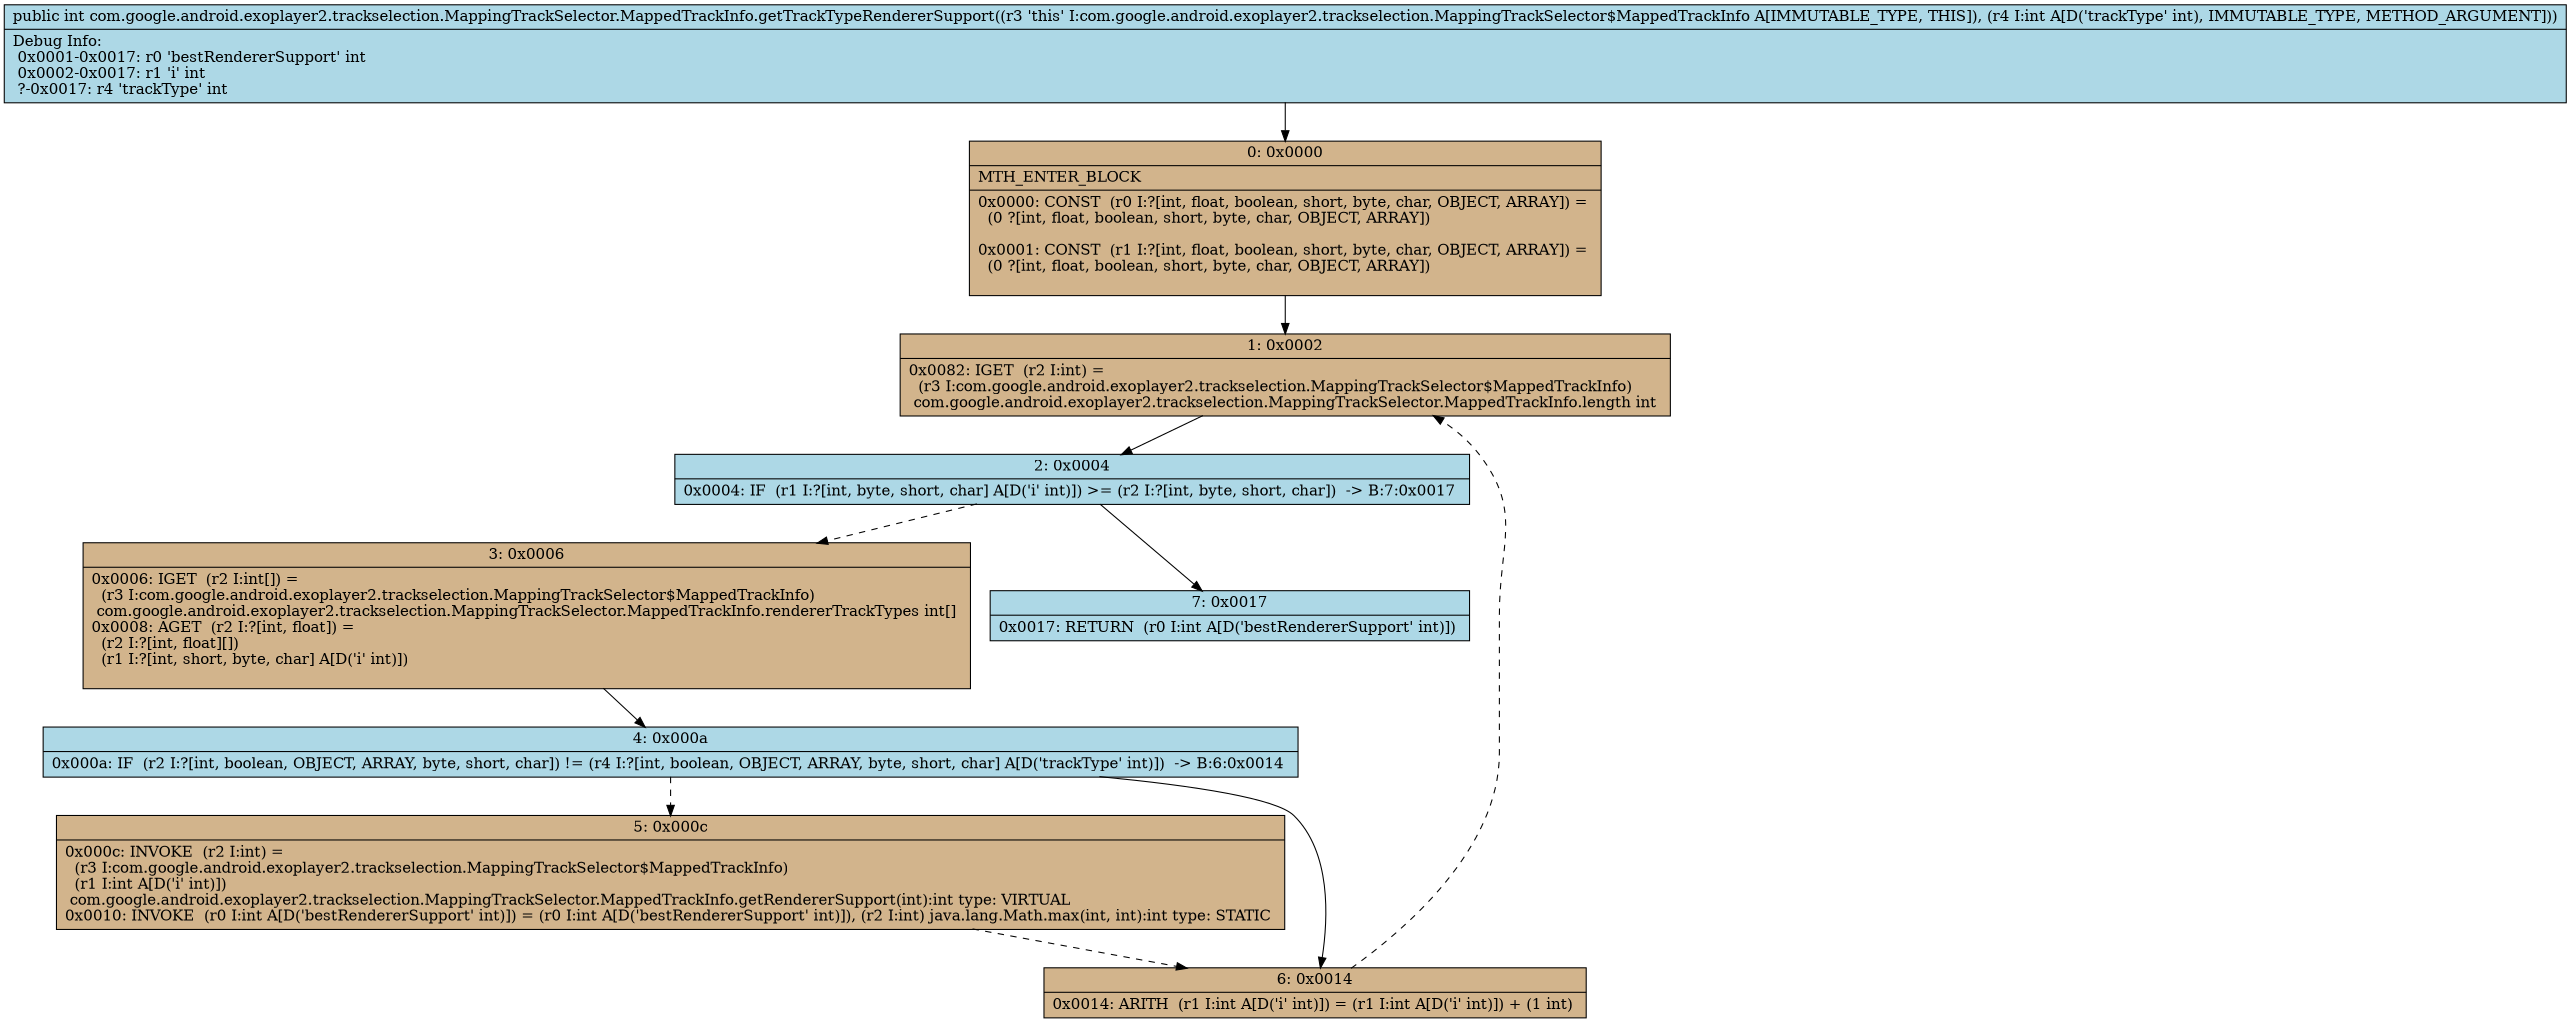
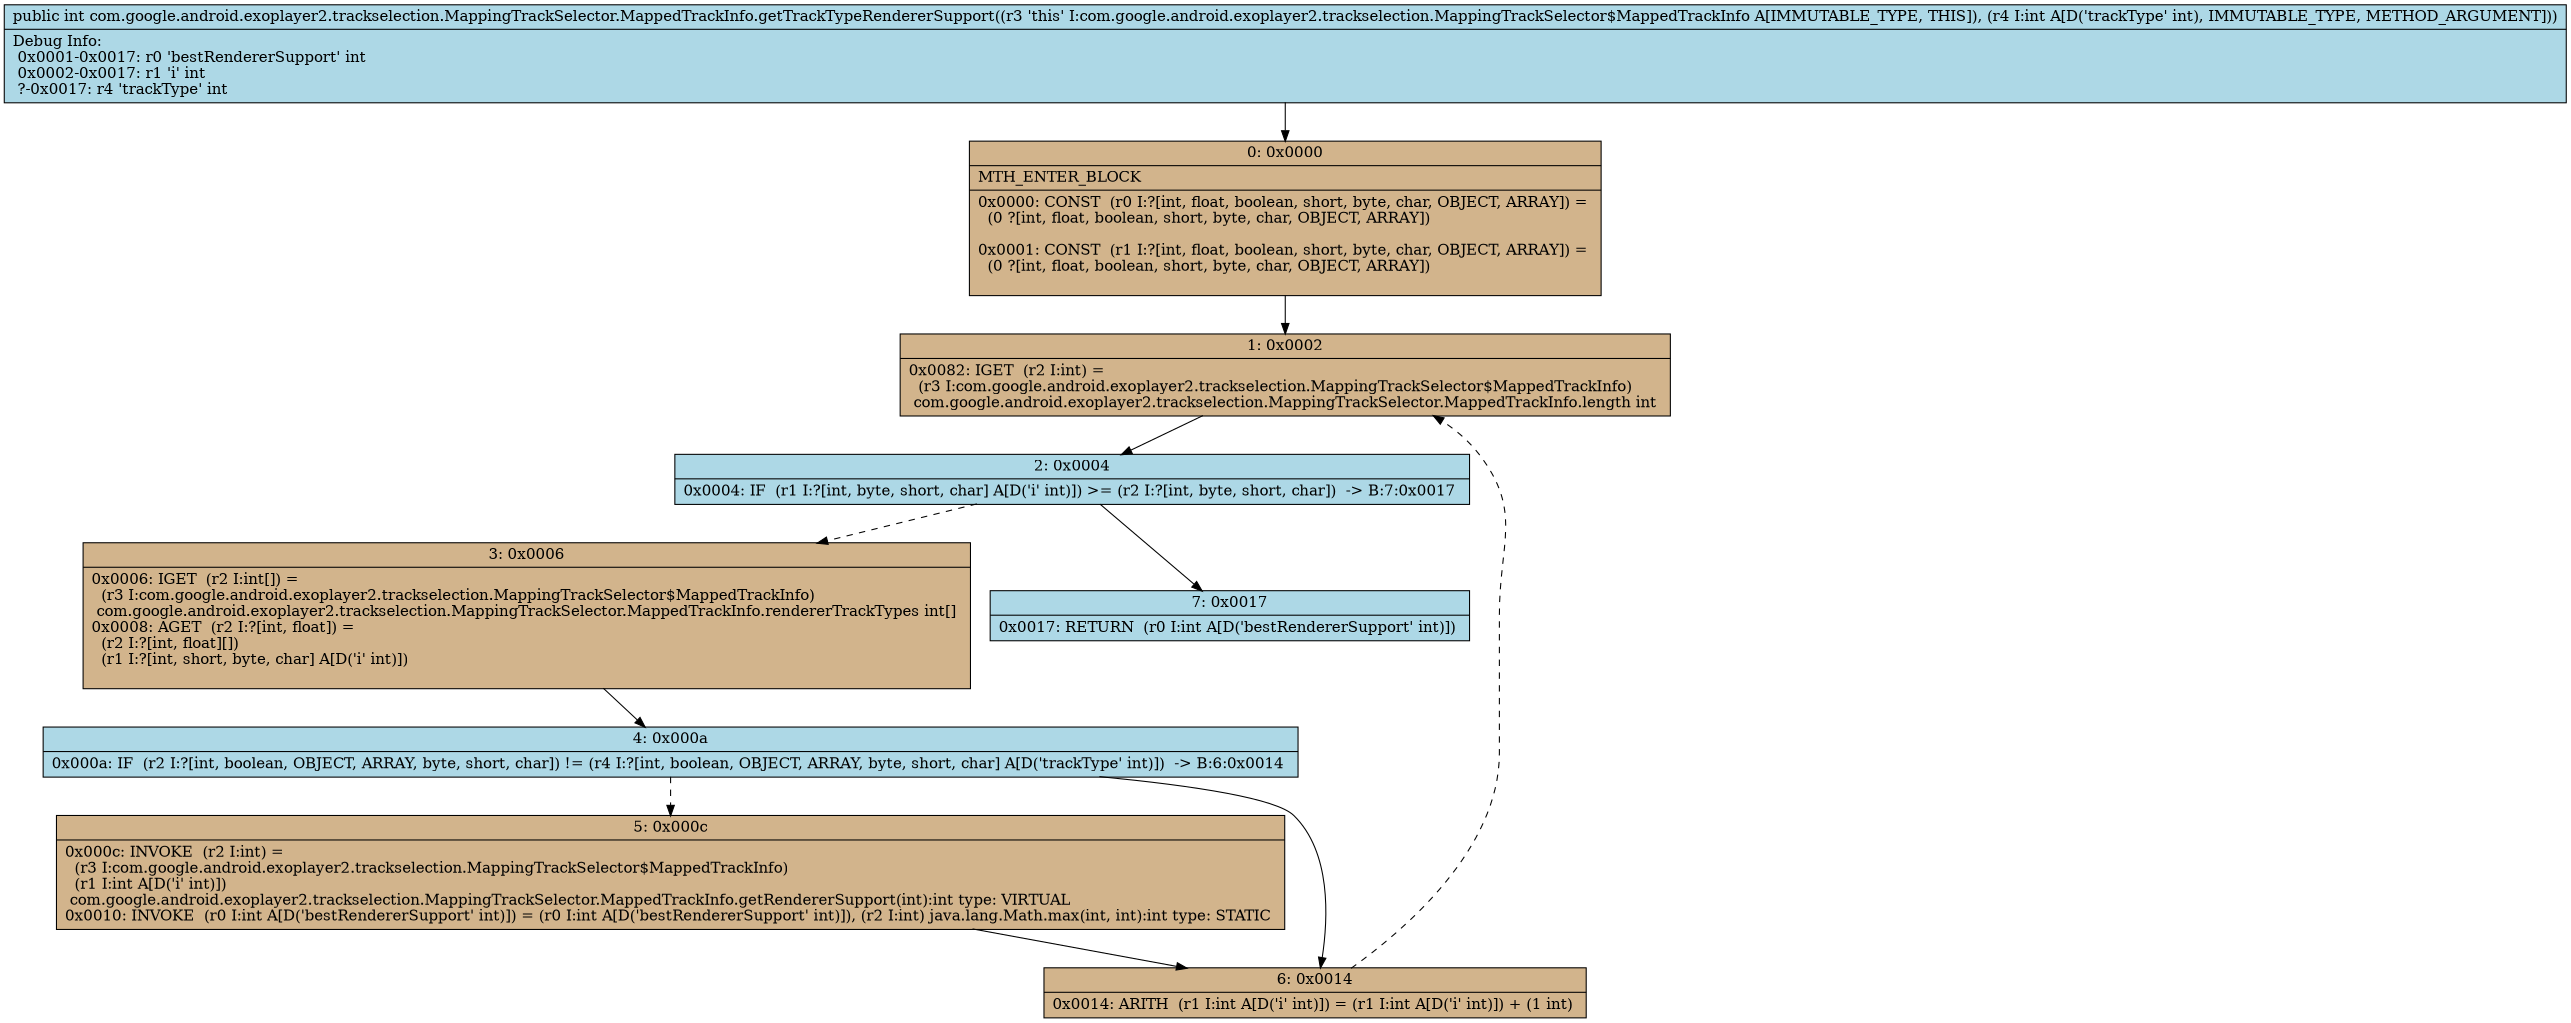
(1075, 948) -> (1075, 948)
